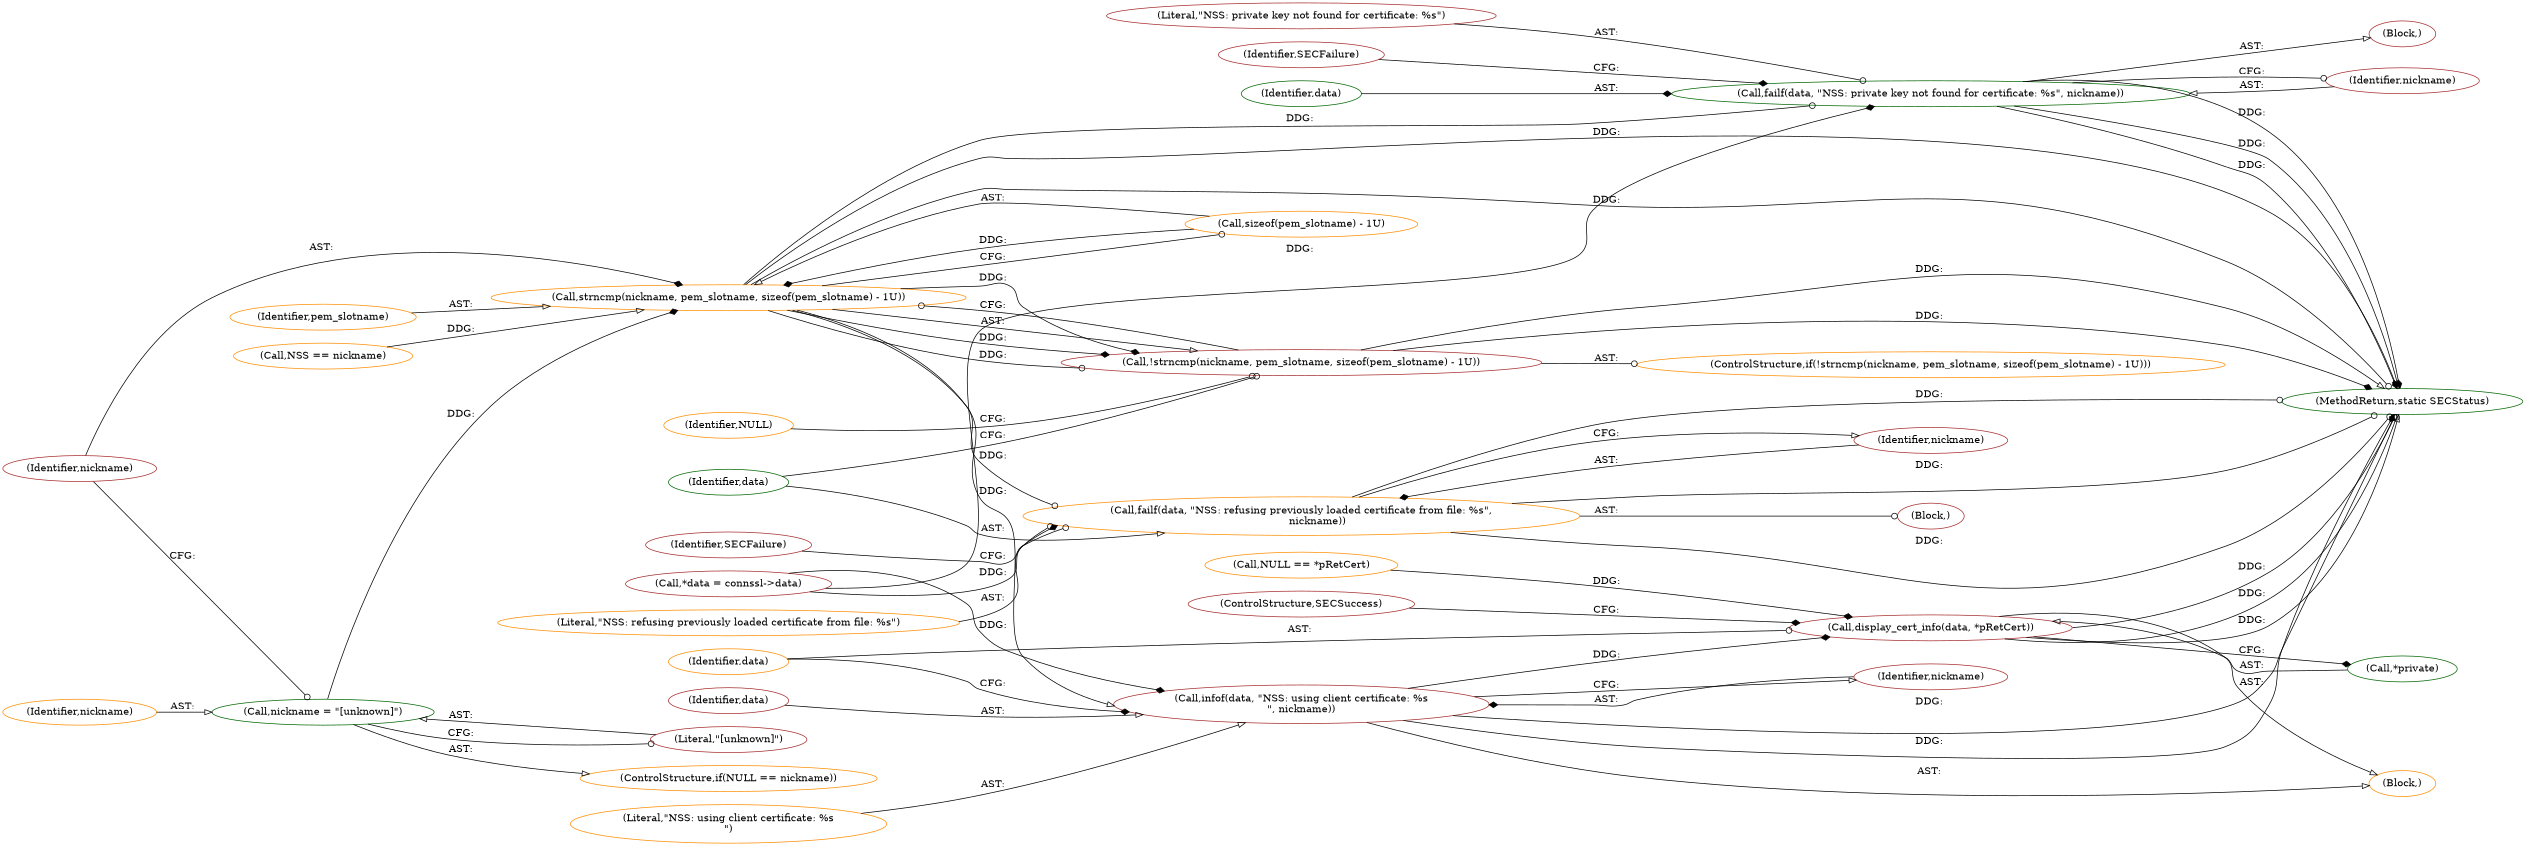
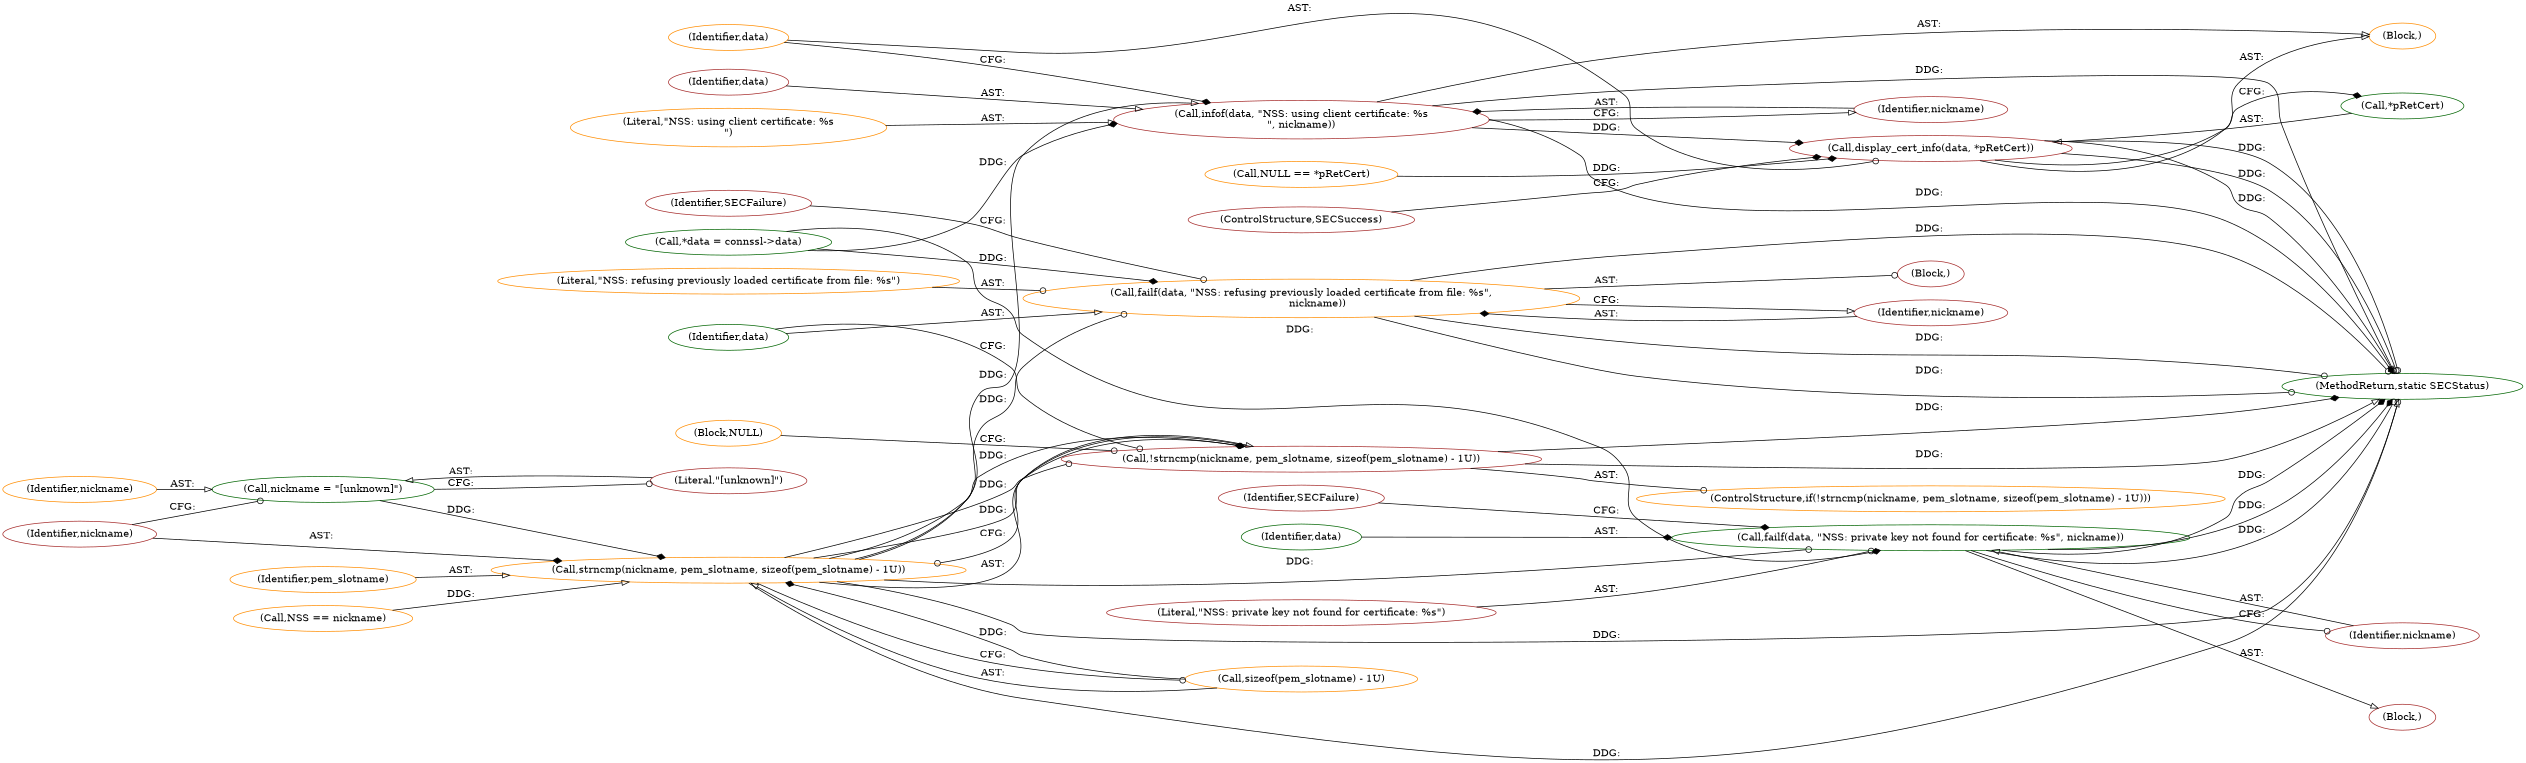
(729, 425) -> (729, 433)
(729, 584) -> (729, 242)
(2402, 669) -> (2402, 106)
(729, 779) -> none
